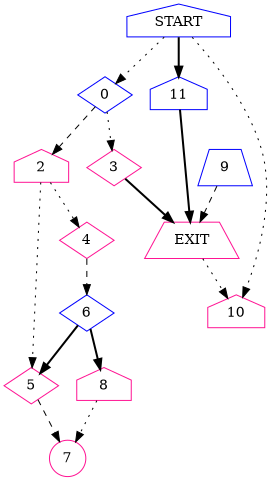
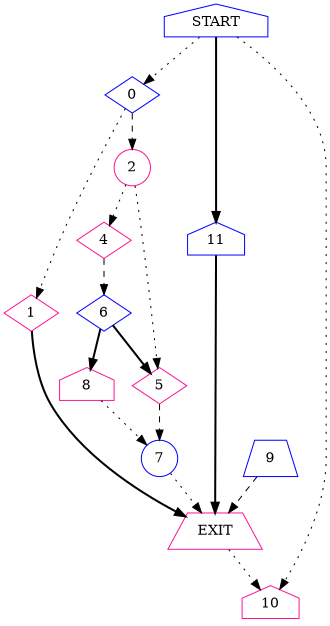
(41, 168) -> (132, 168)
(114, 168) -> (31, 313)
(68, 458) -> (160, 458)
none -> (183, 489)
